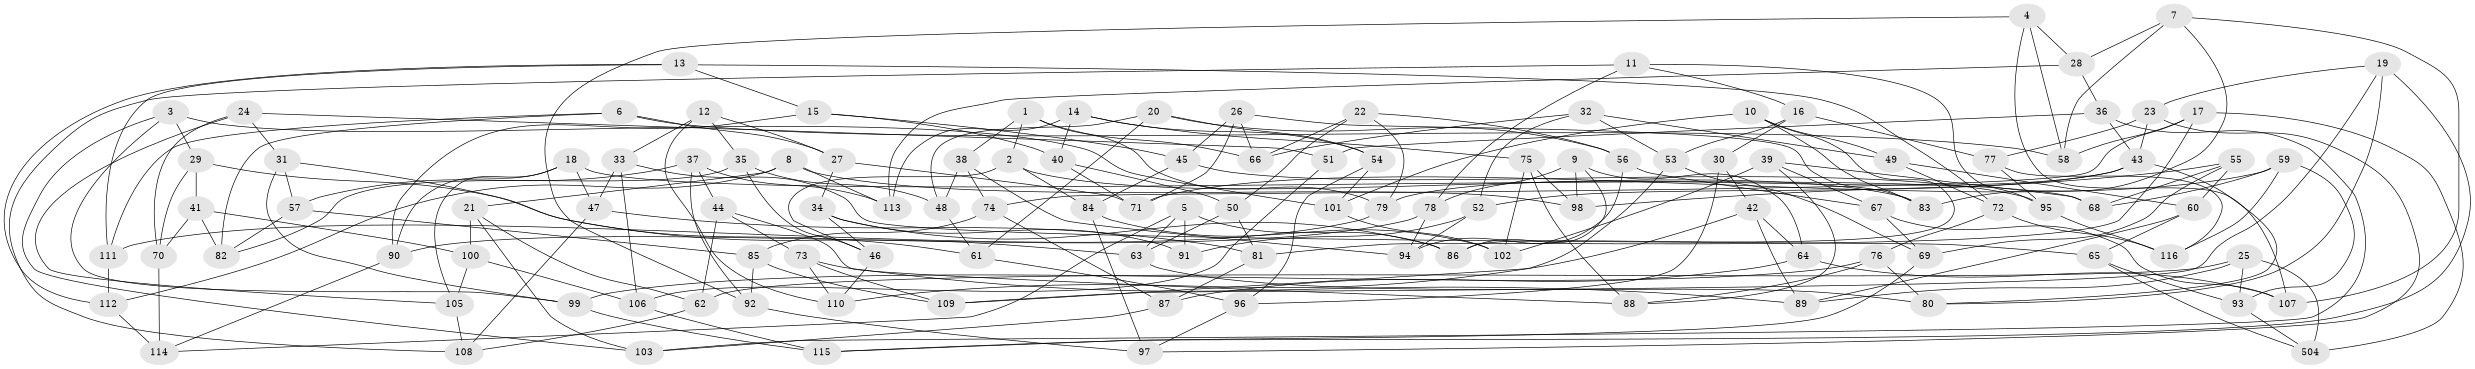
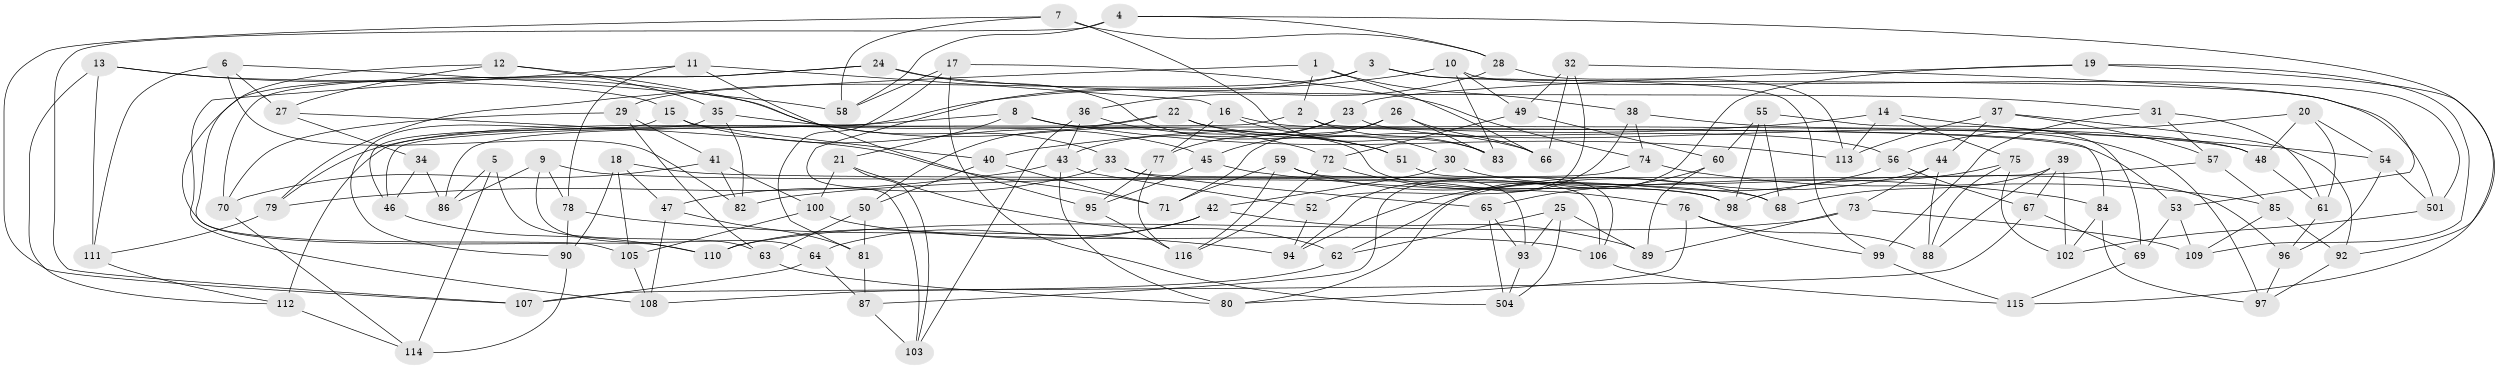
(1333, 208) -> (2436, 208)
(1185, 257) -> none
